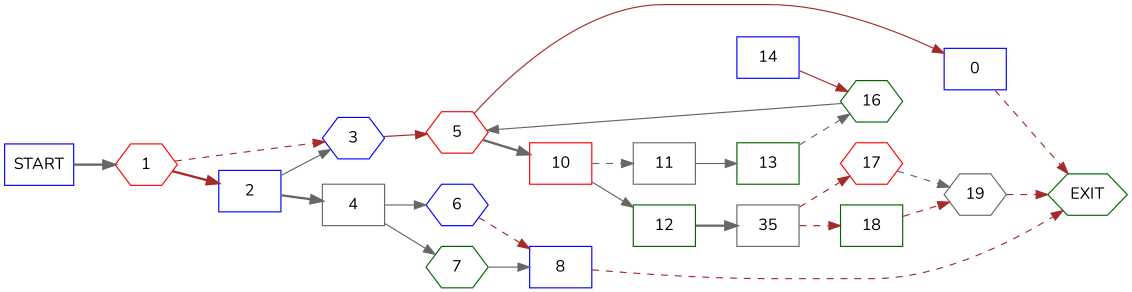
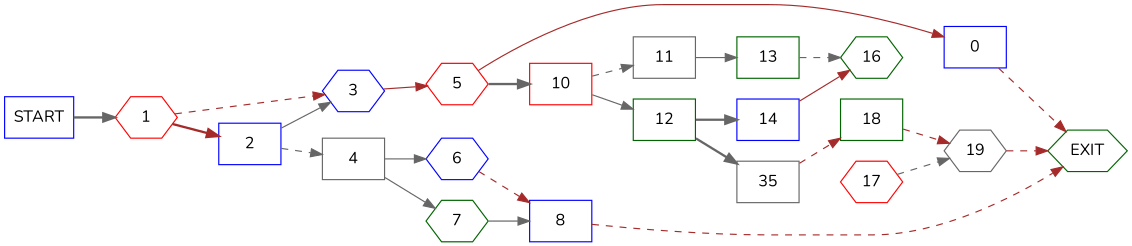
(670, 116) -> none
none -> (711, 120)
(820, 195) -> none
(296, 197) -> (296, 151)
